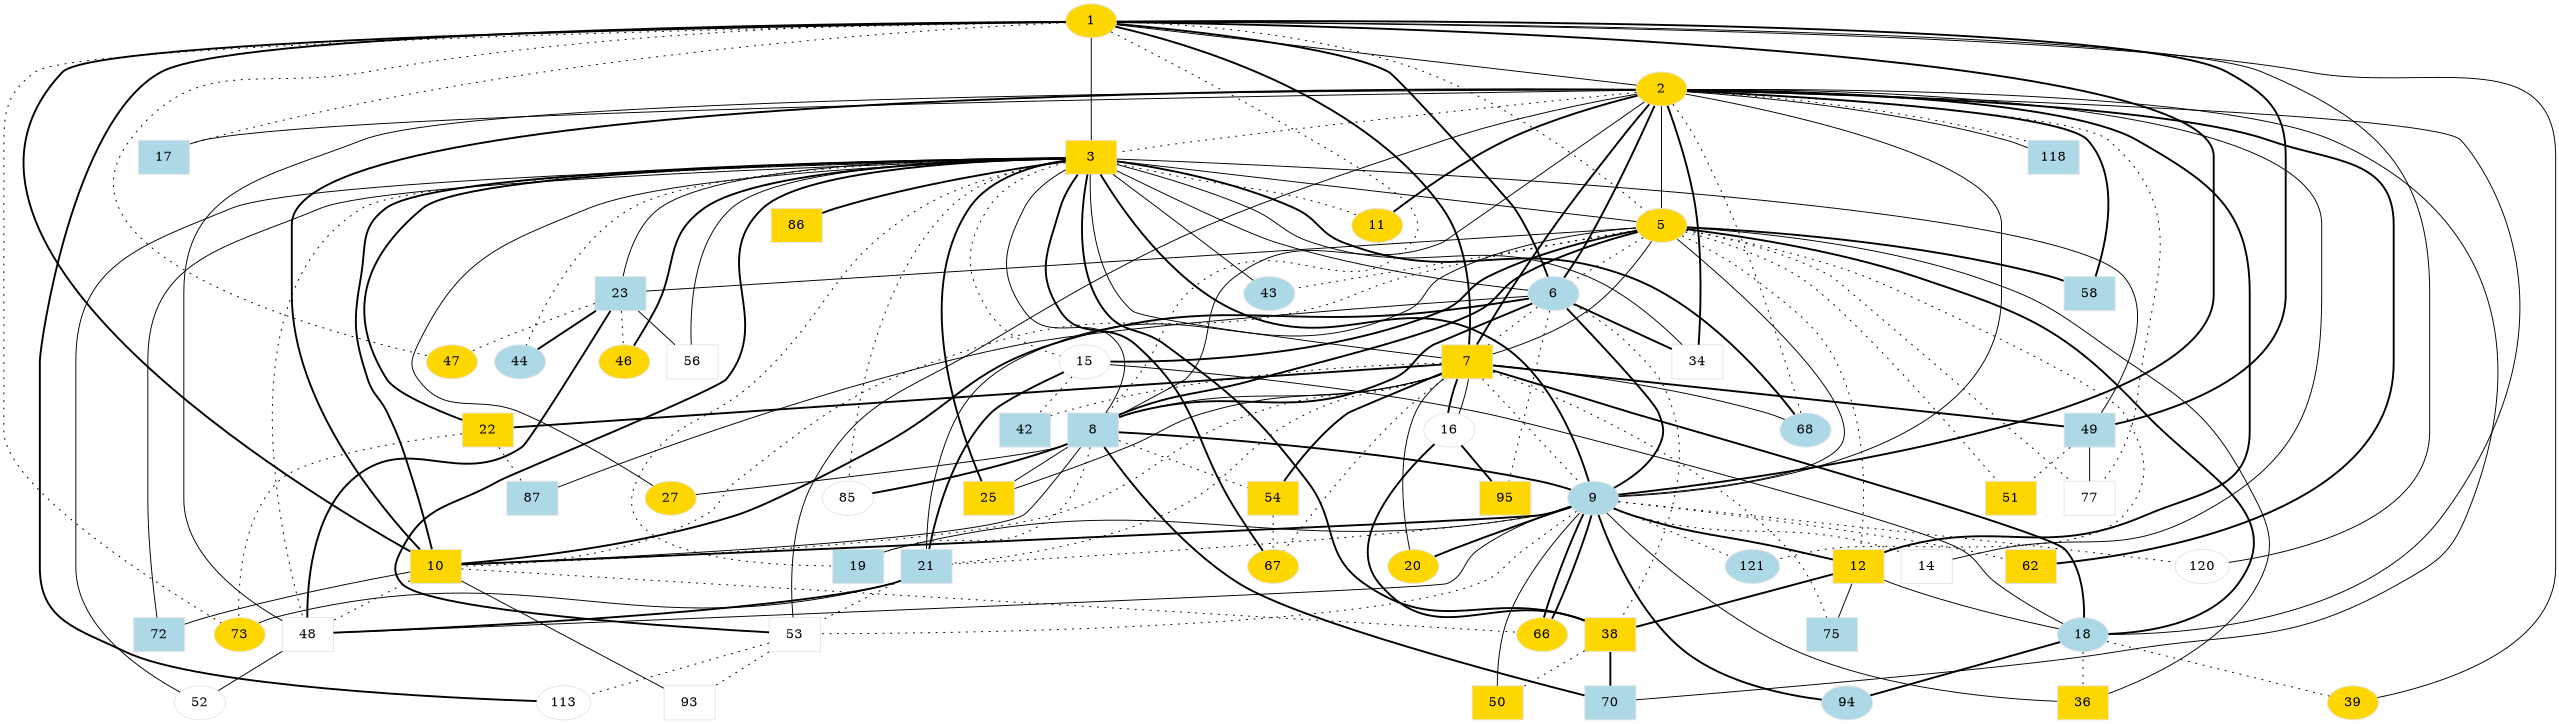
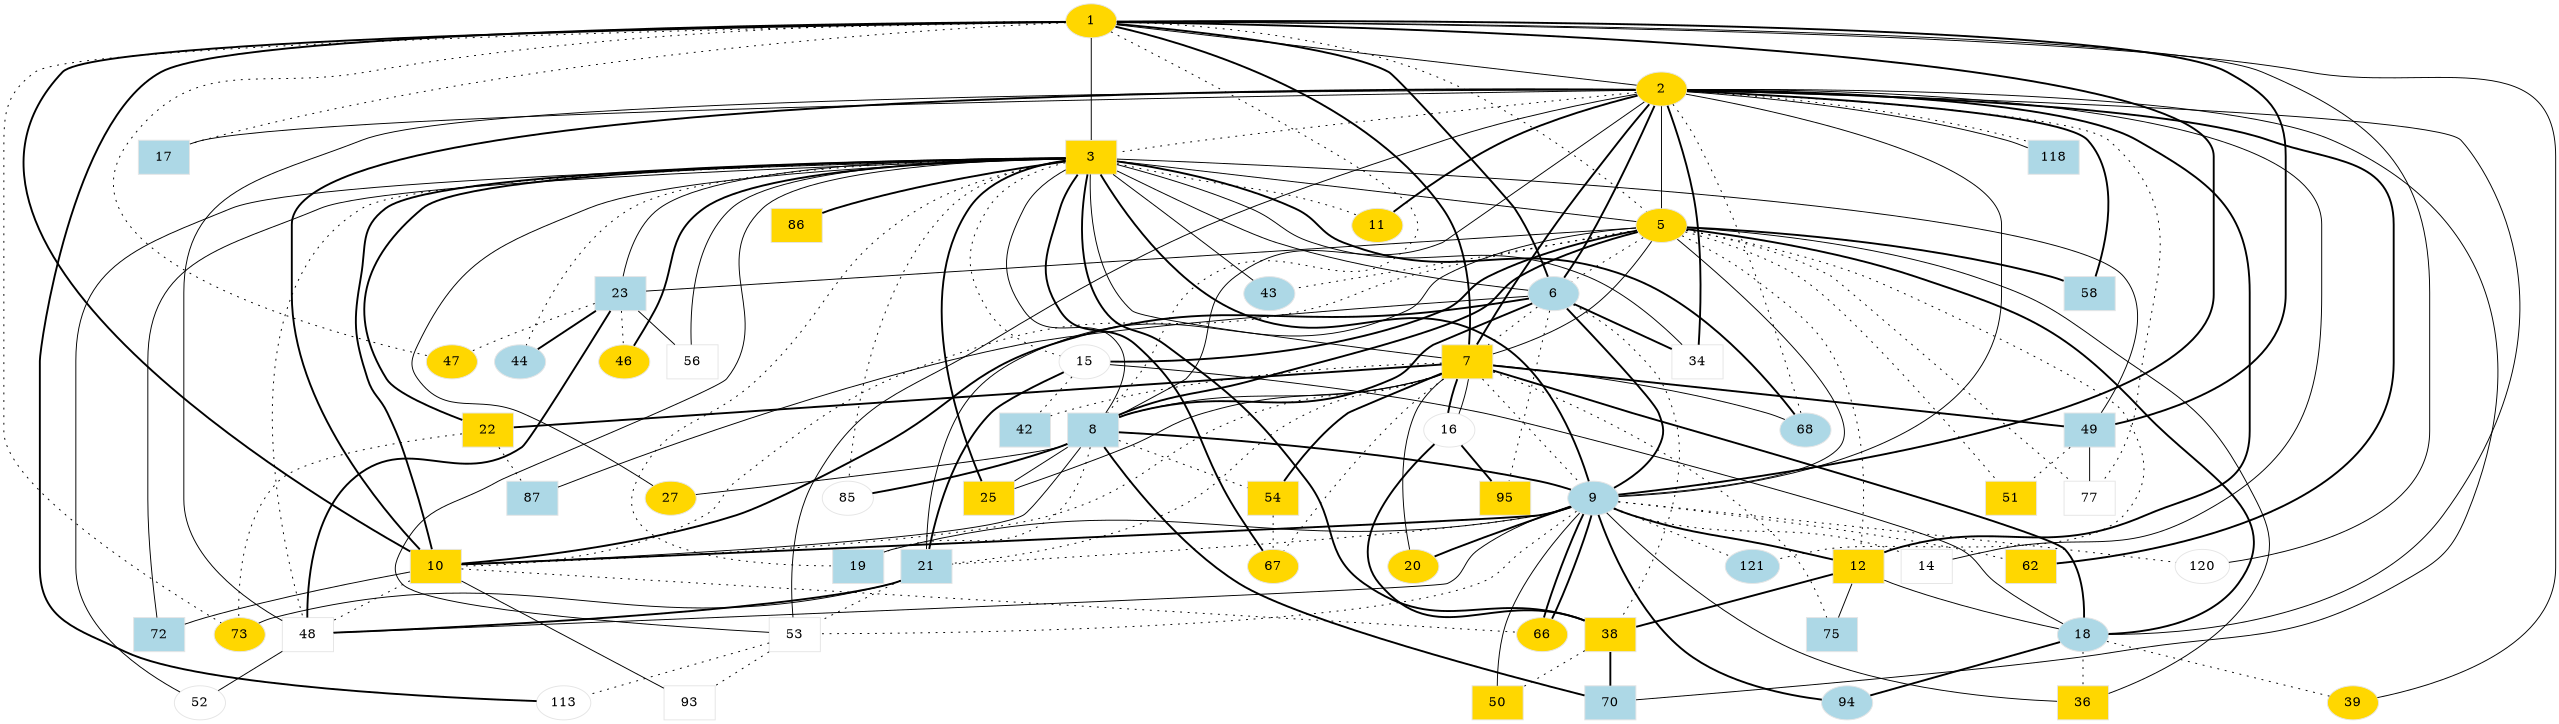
(595, 439) -> (595, 439)
